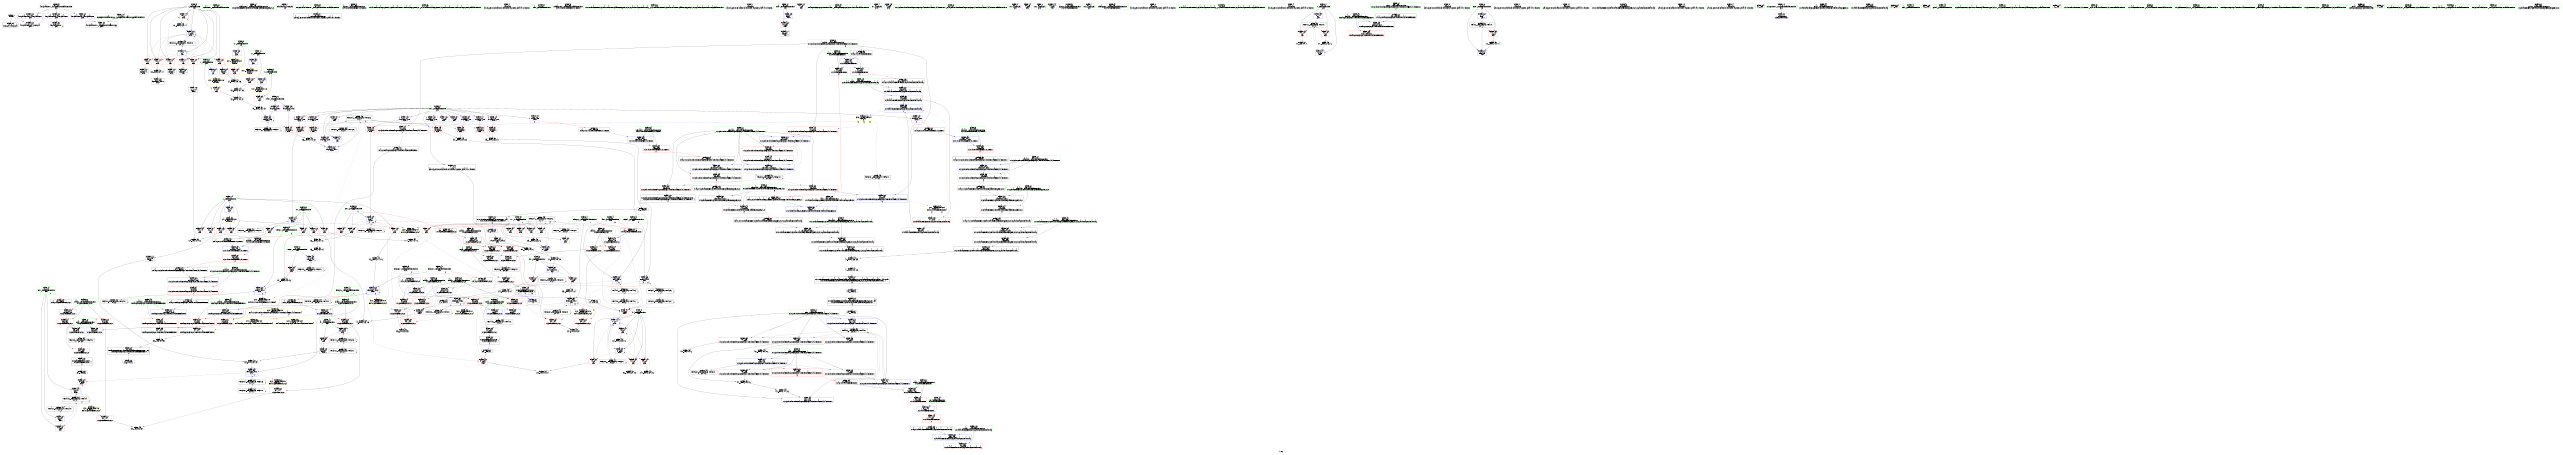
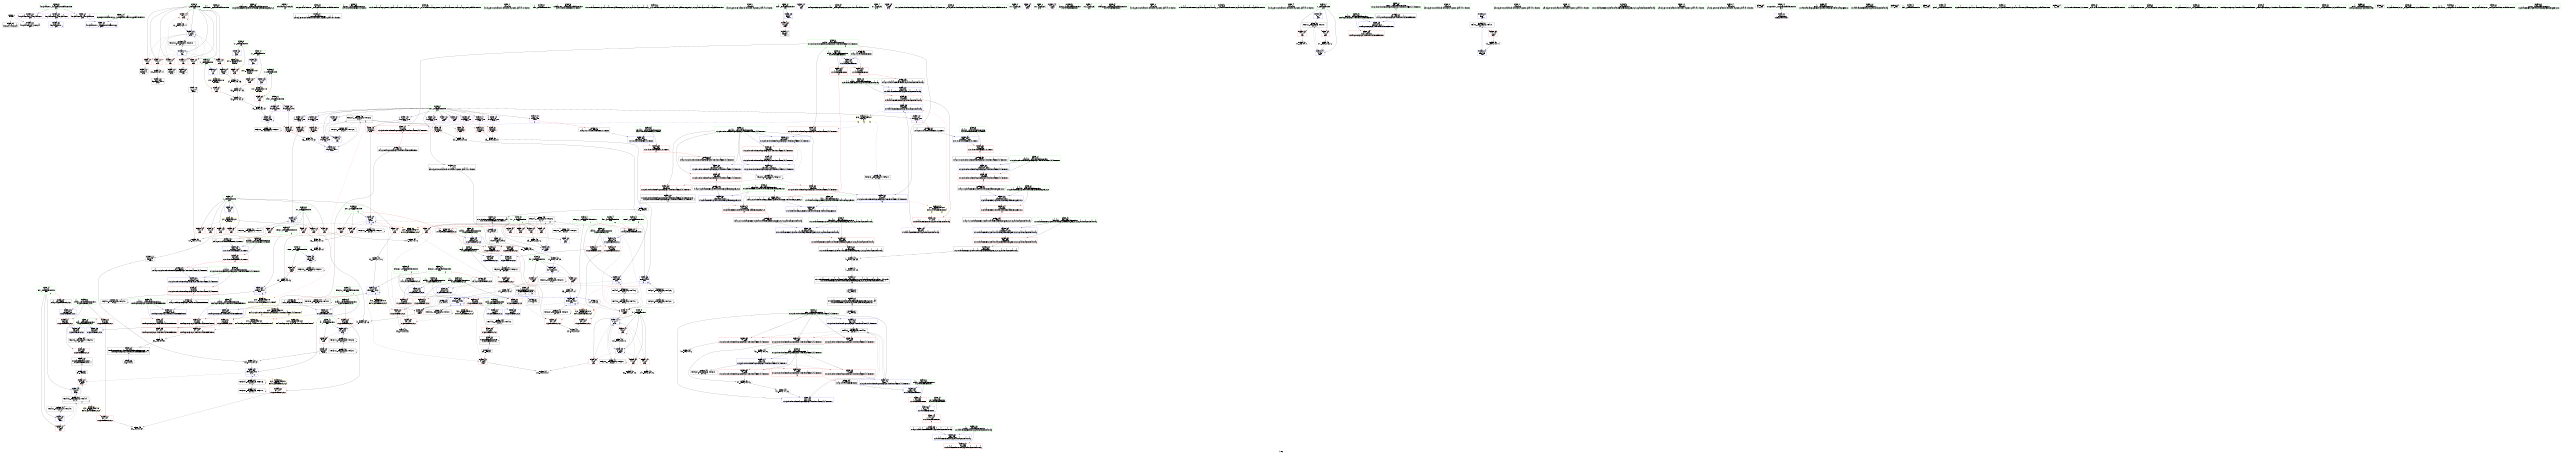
(1482, 6) -> none
(278, 393) -> (278, 393)
